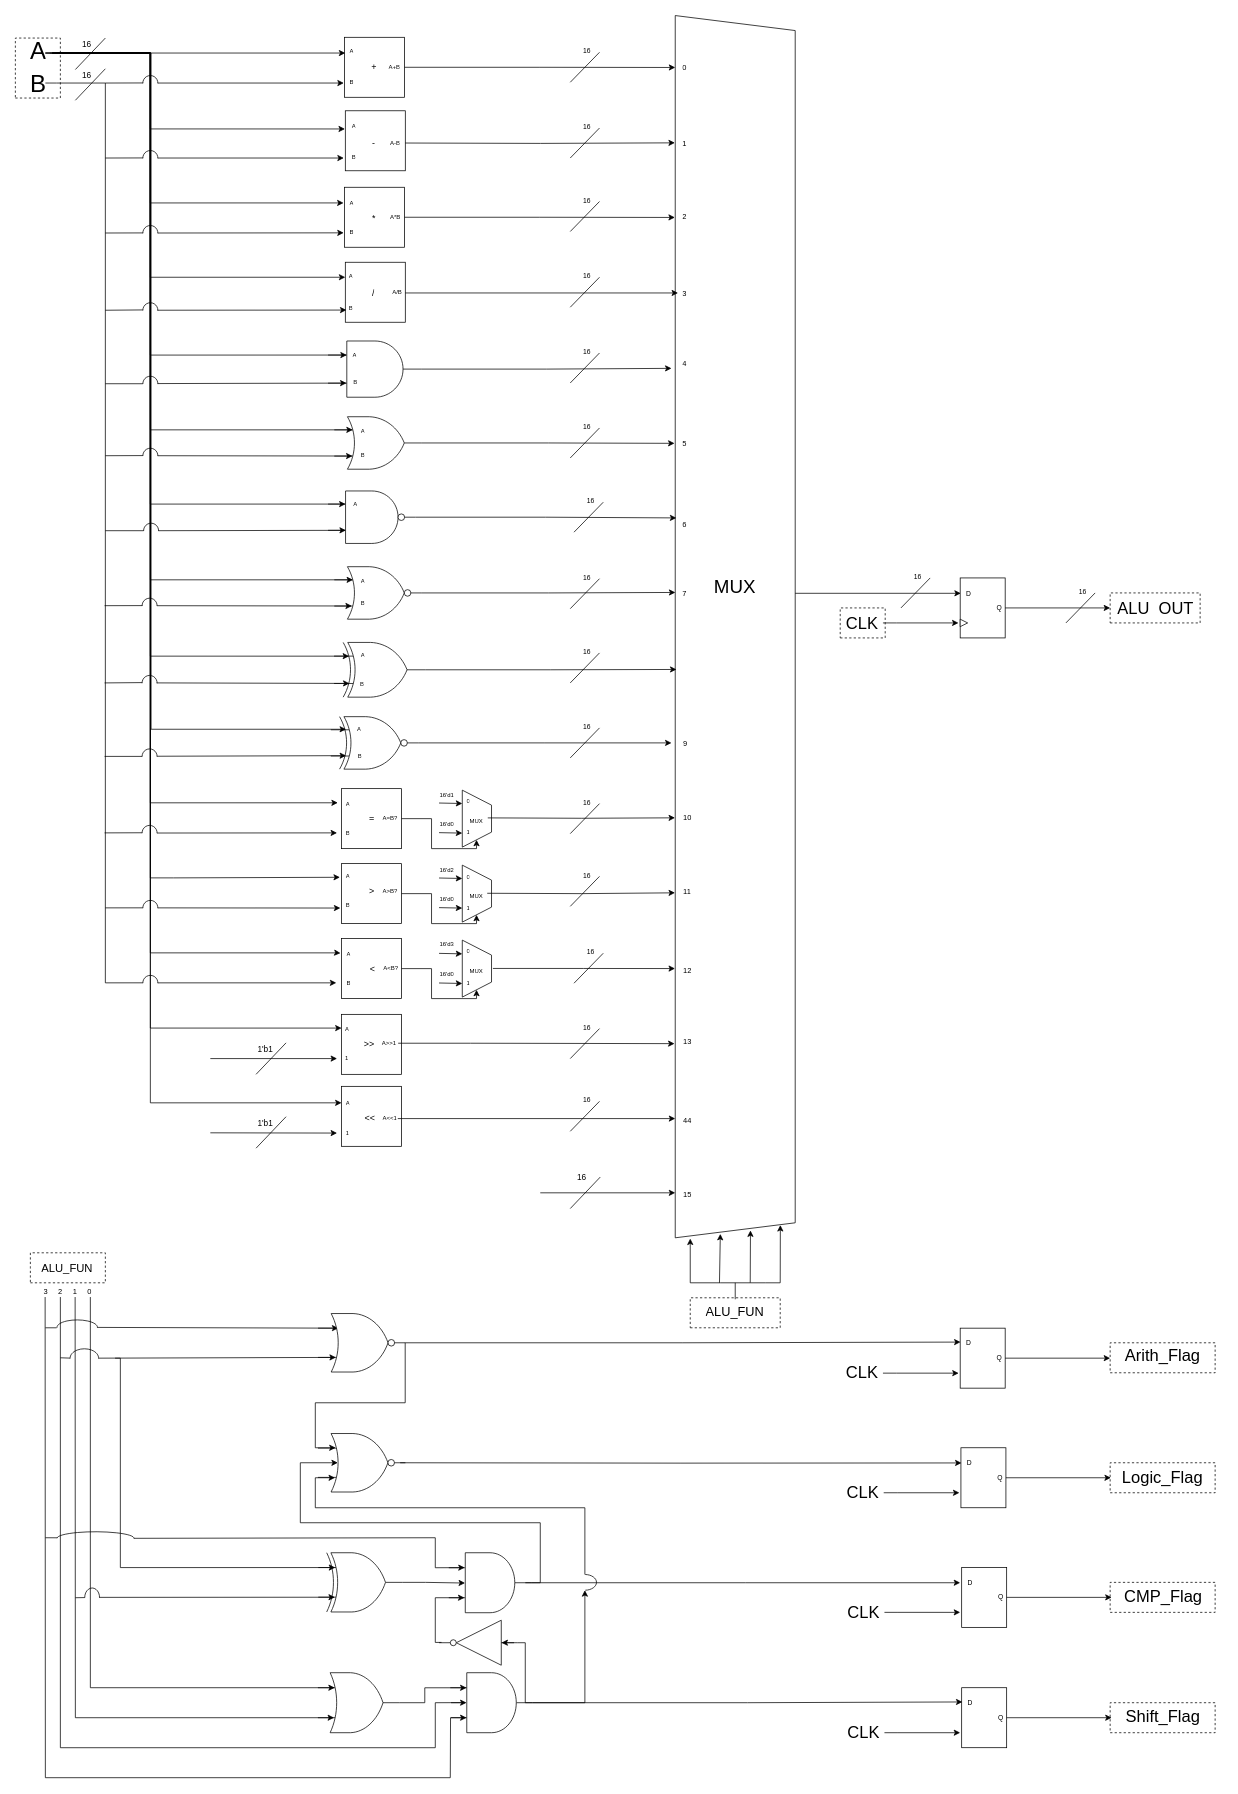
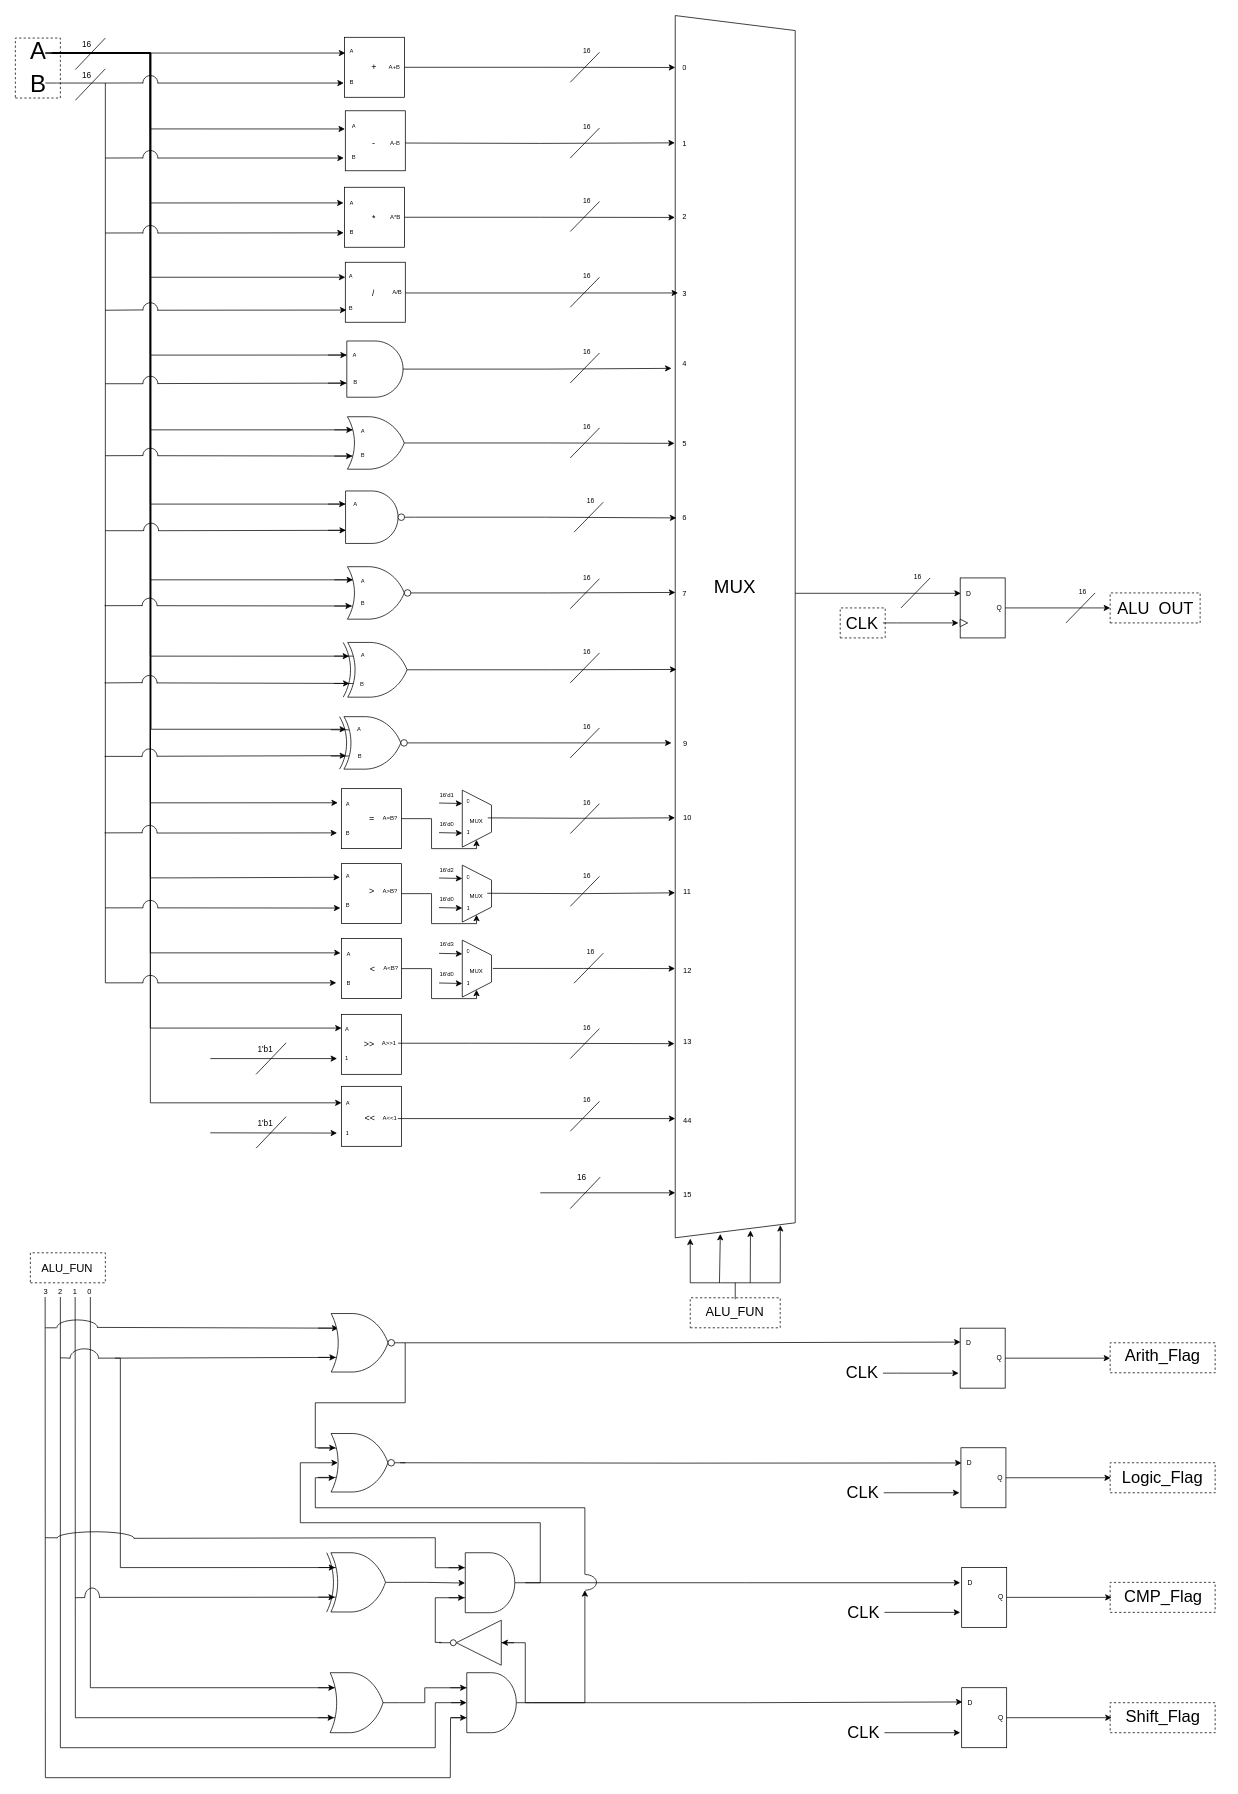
(697, 525) -> (697, 517)
